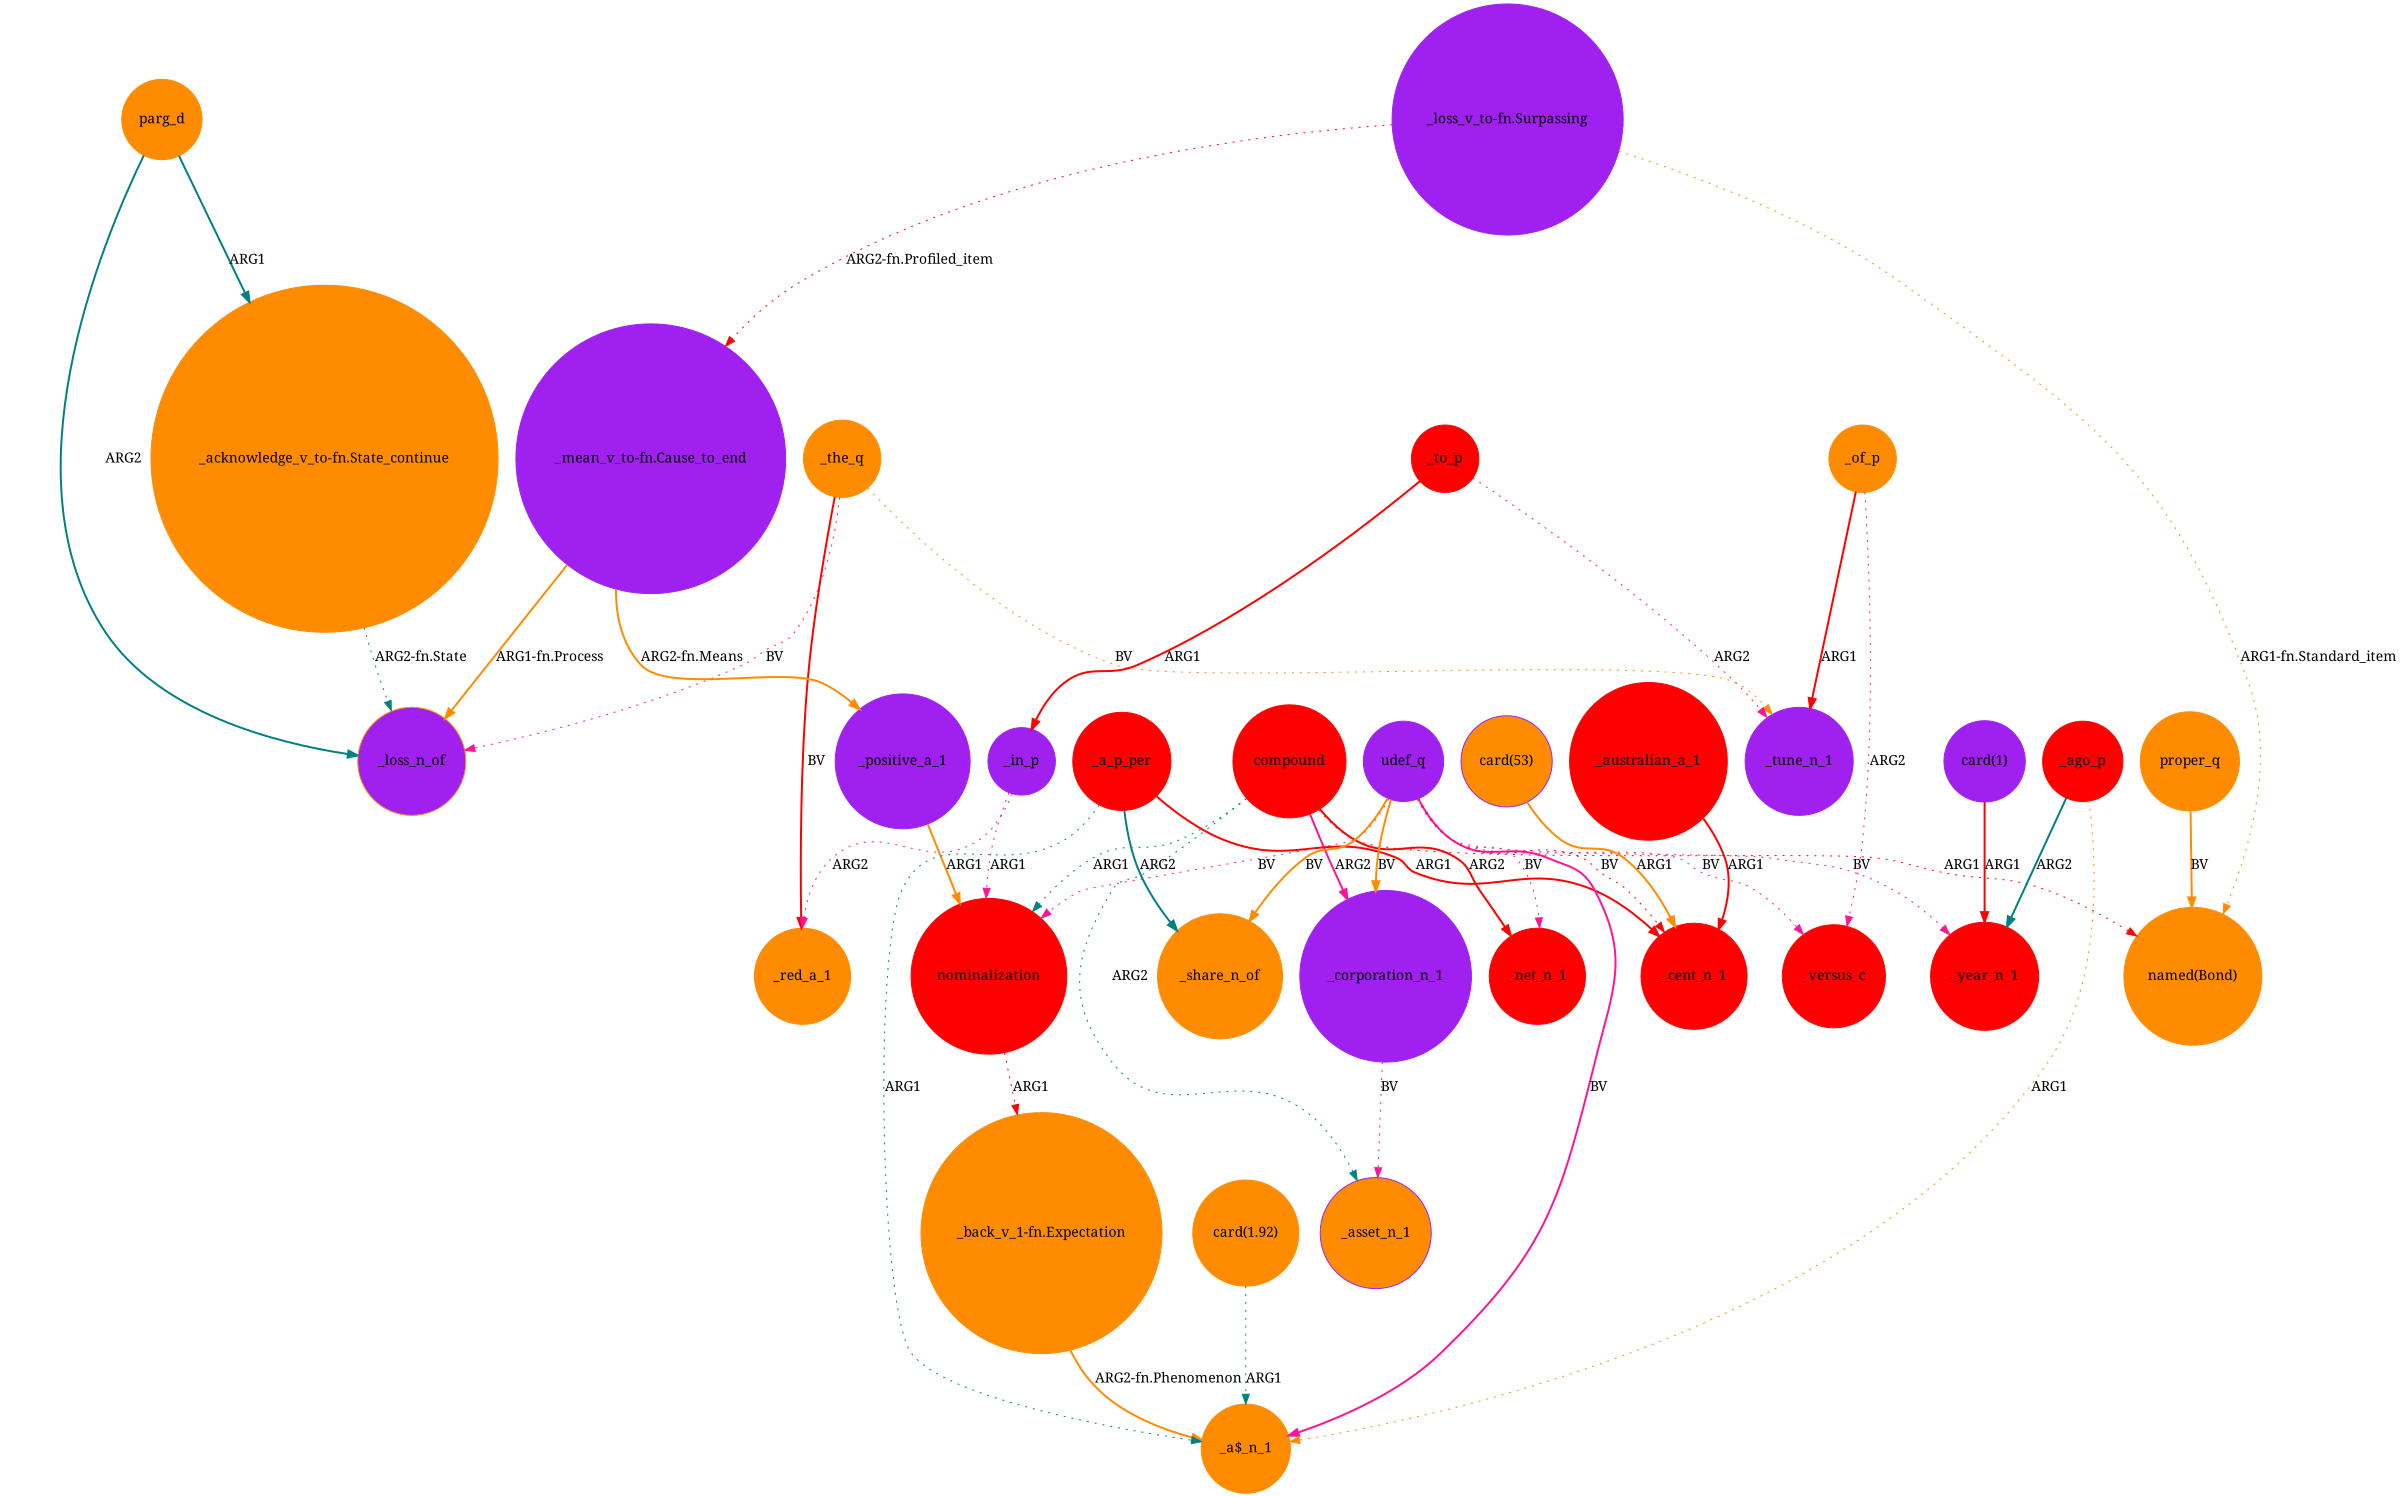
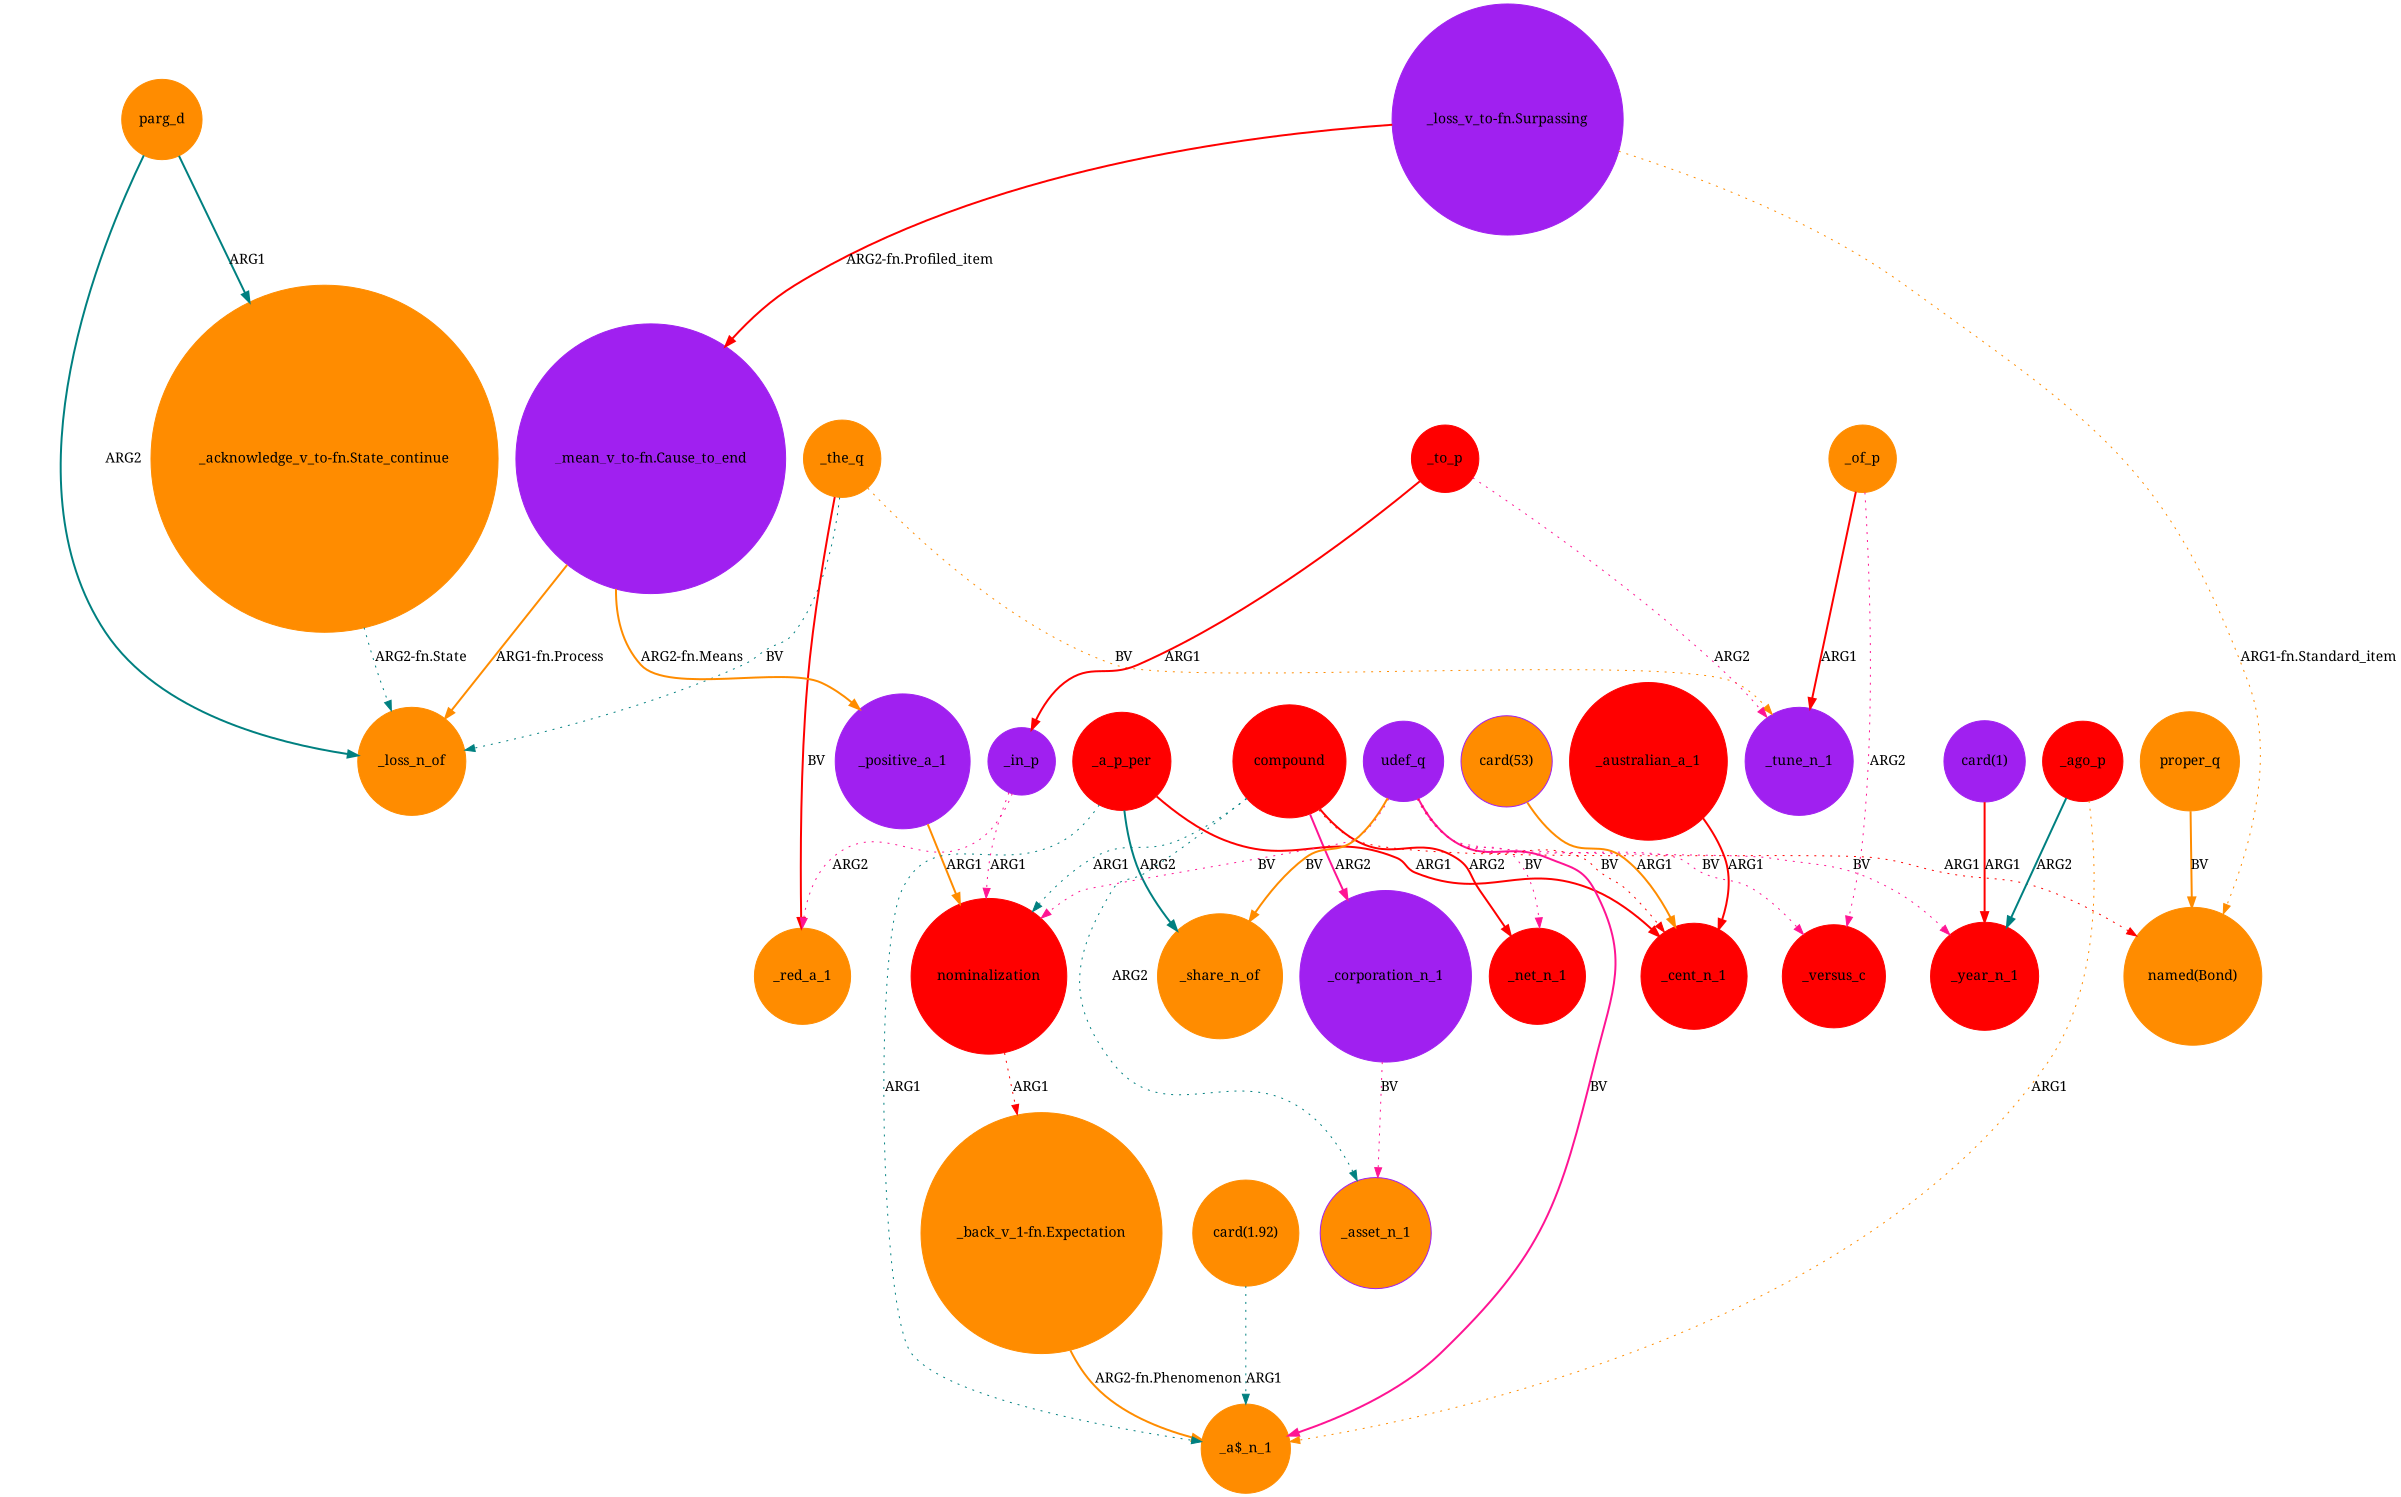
(1044, 182) -> (1044, 182)
(730, 670) -> (730, 670)
(412, 761) -> (412, 761)
(1381, 838) -> none
